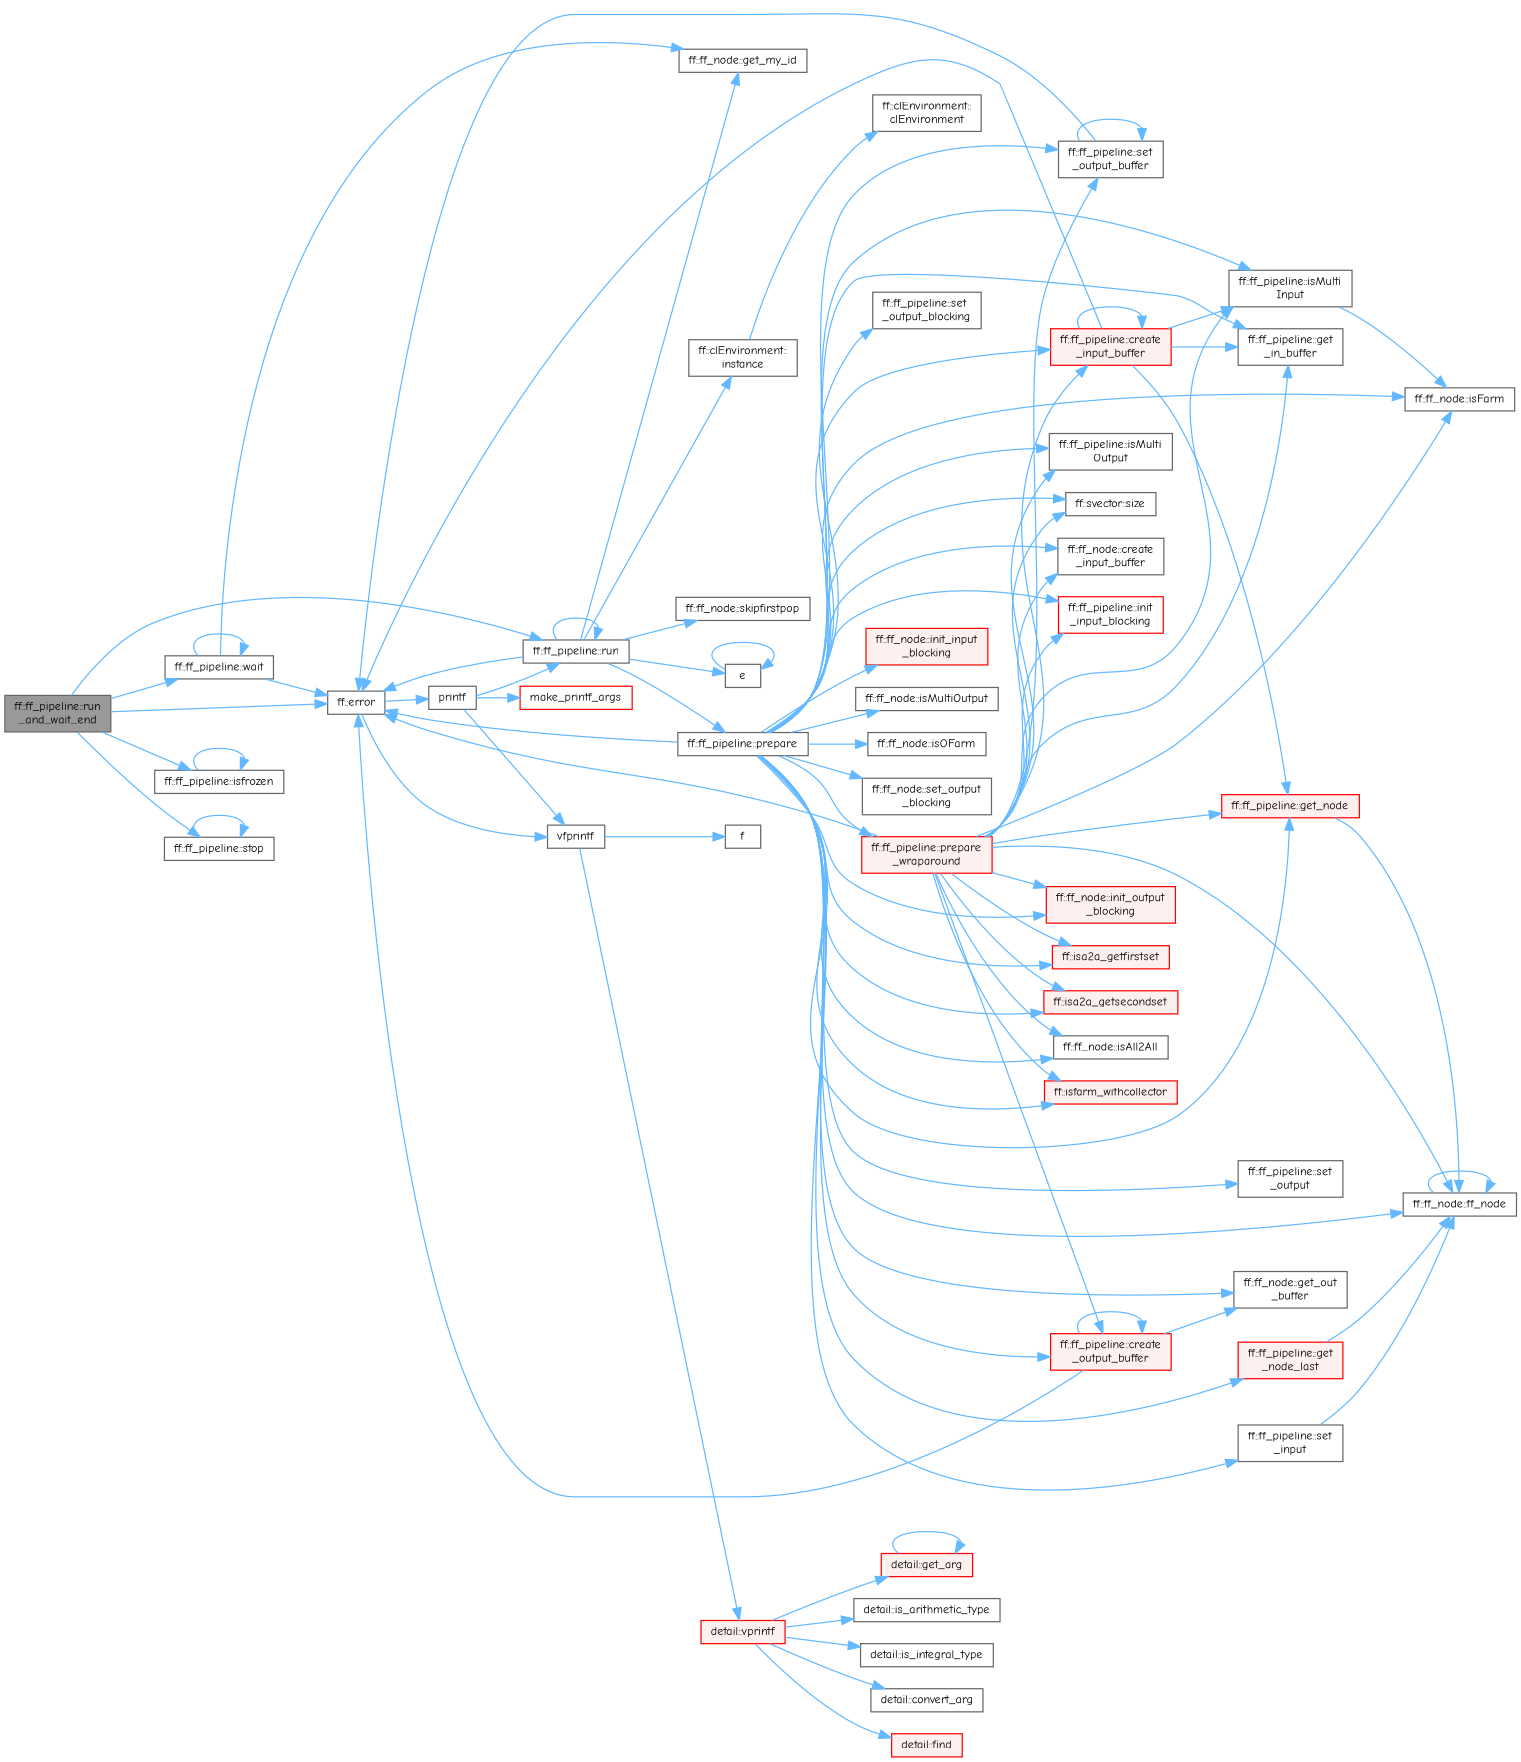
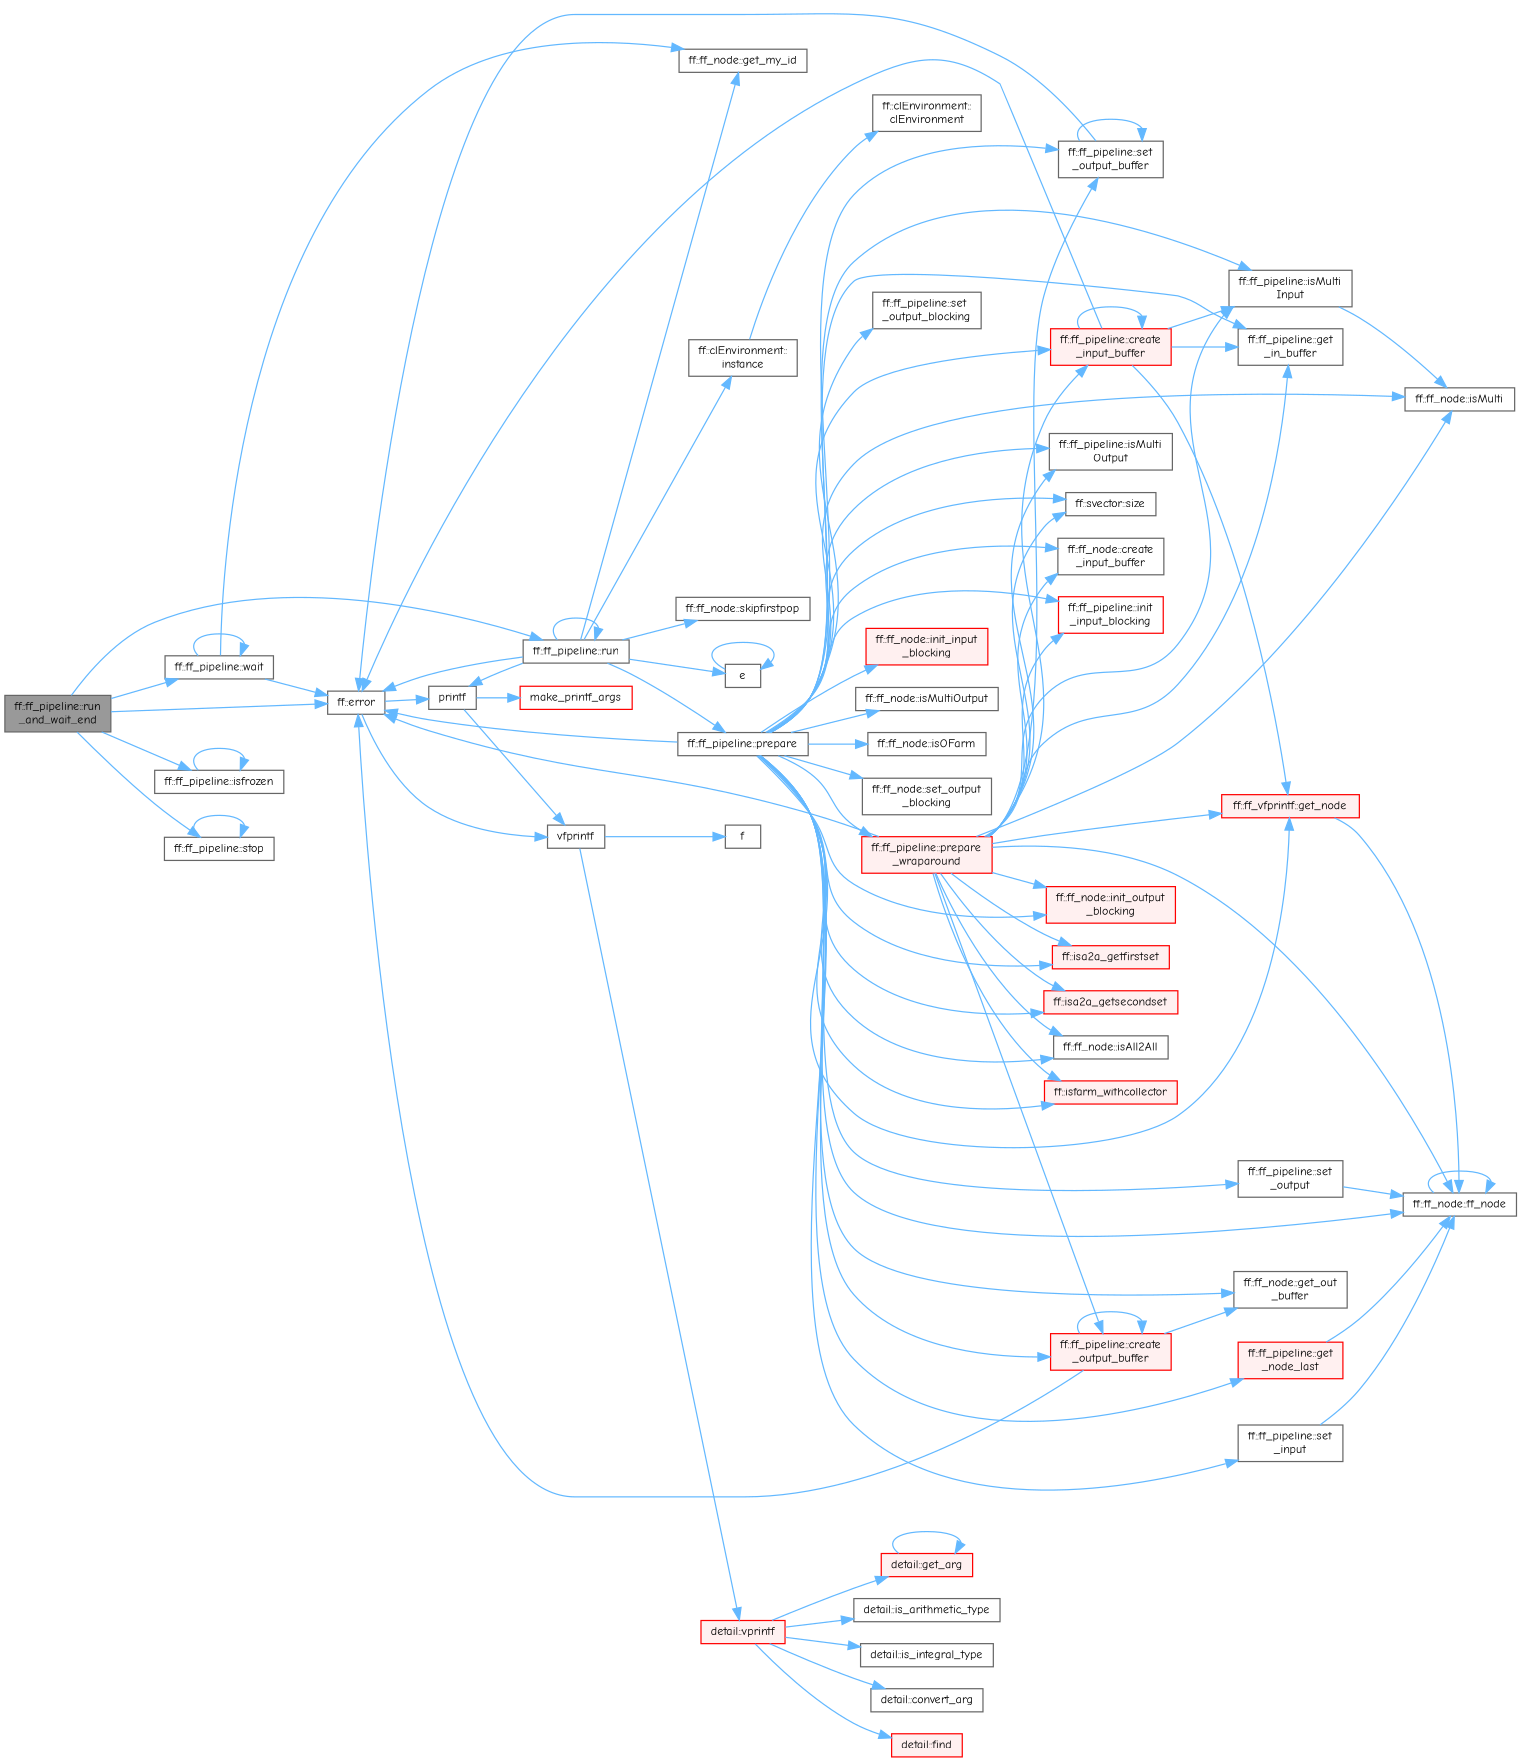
(1460, 399) -> (1460, 399)
(513, 683) -> (501, 672)
(1291, 806) -> (1291, 806)
none -> (1367, 1190)
